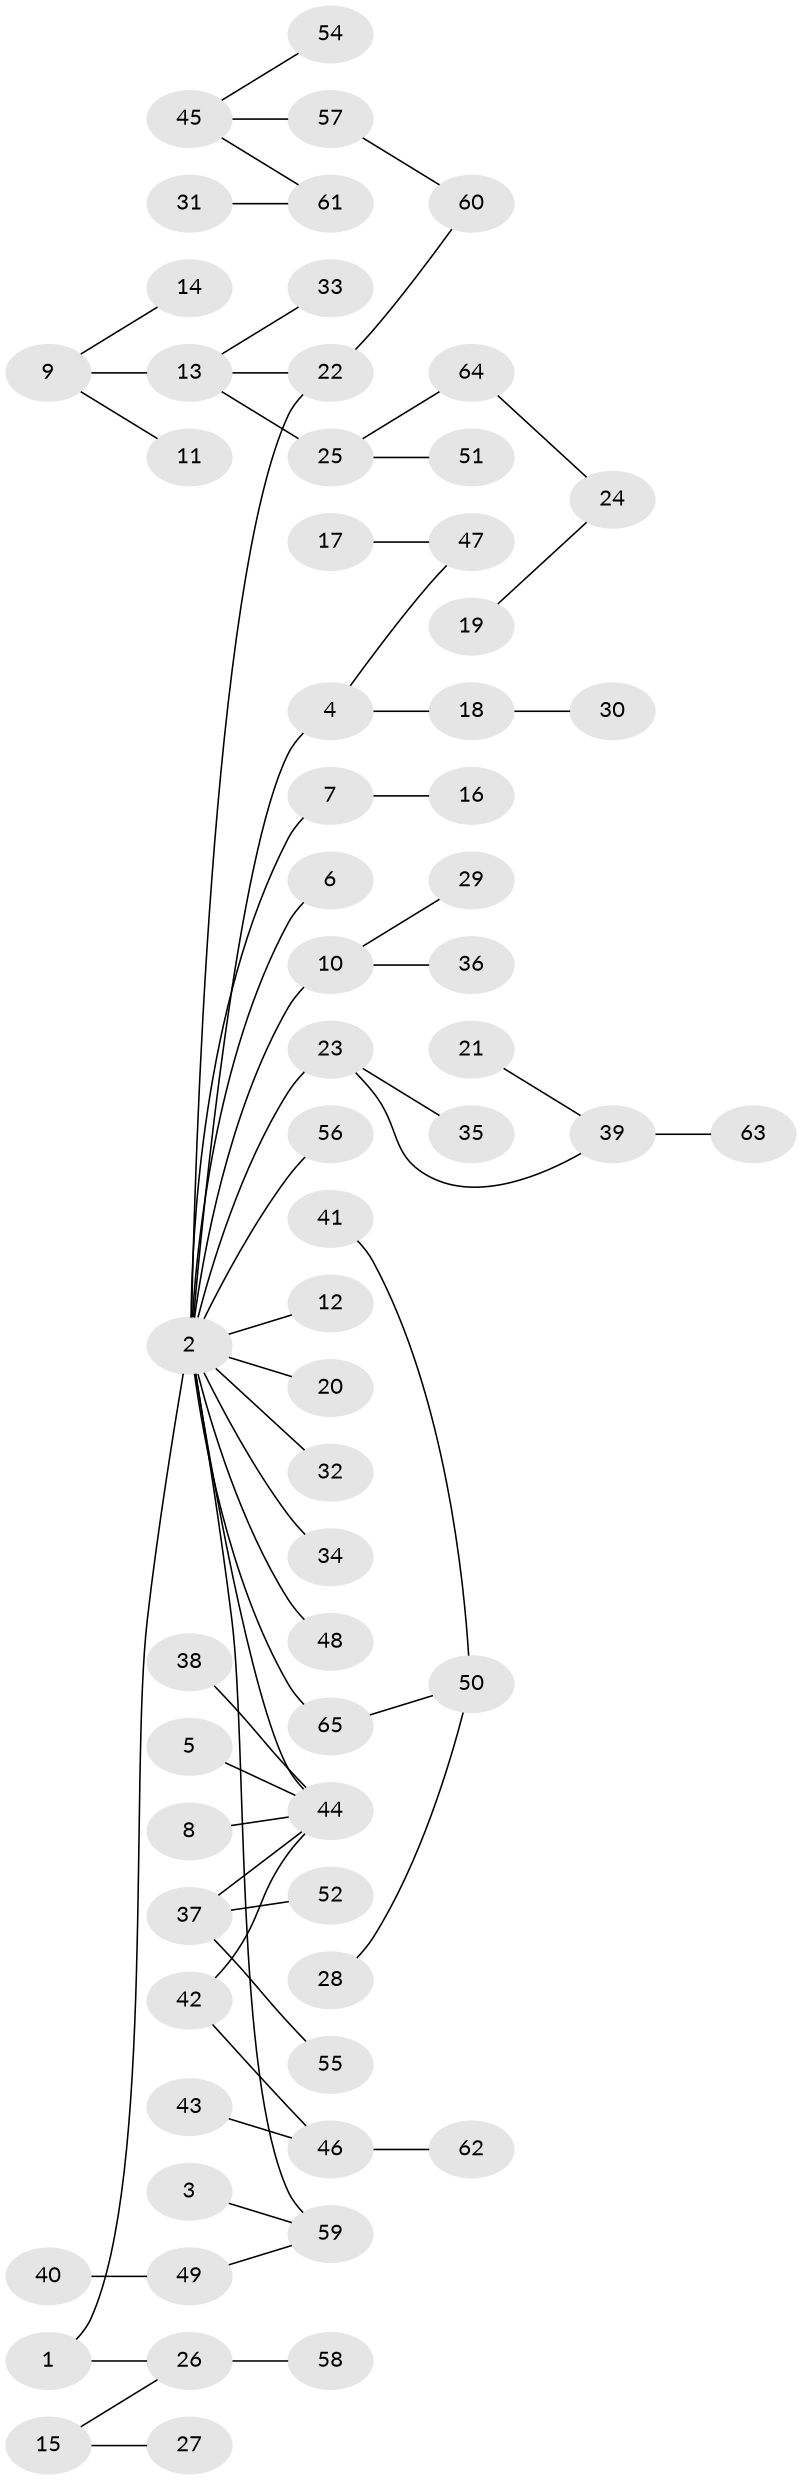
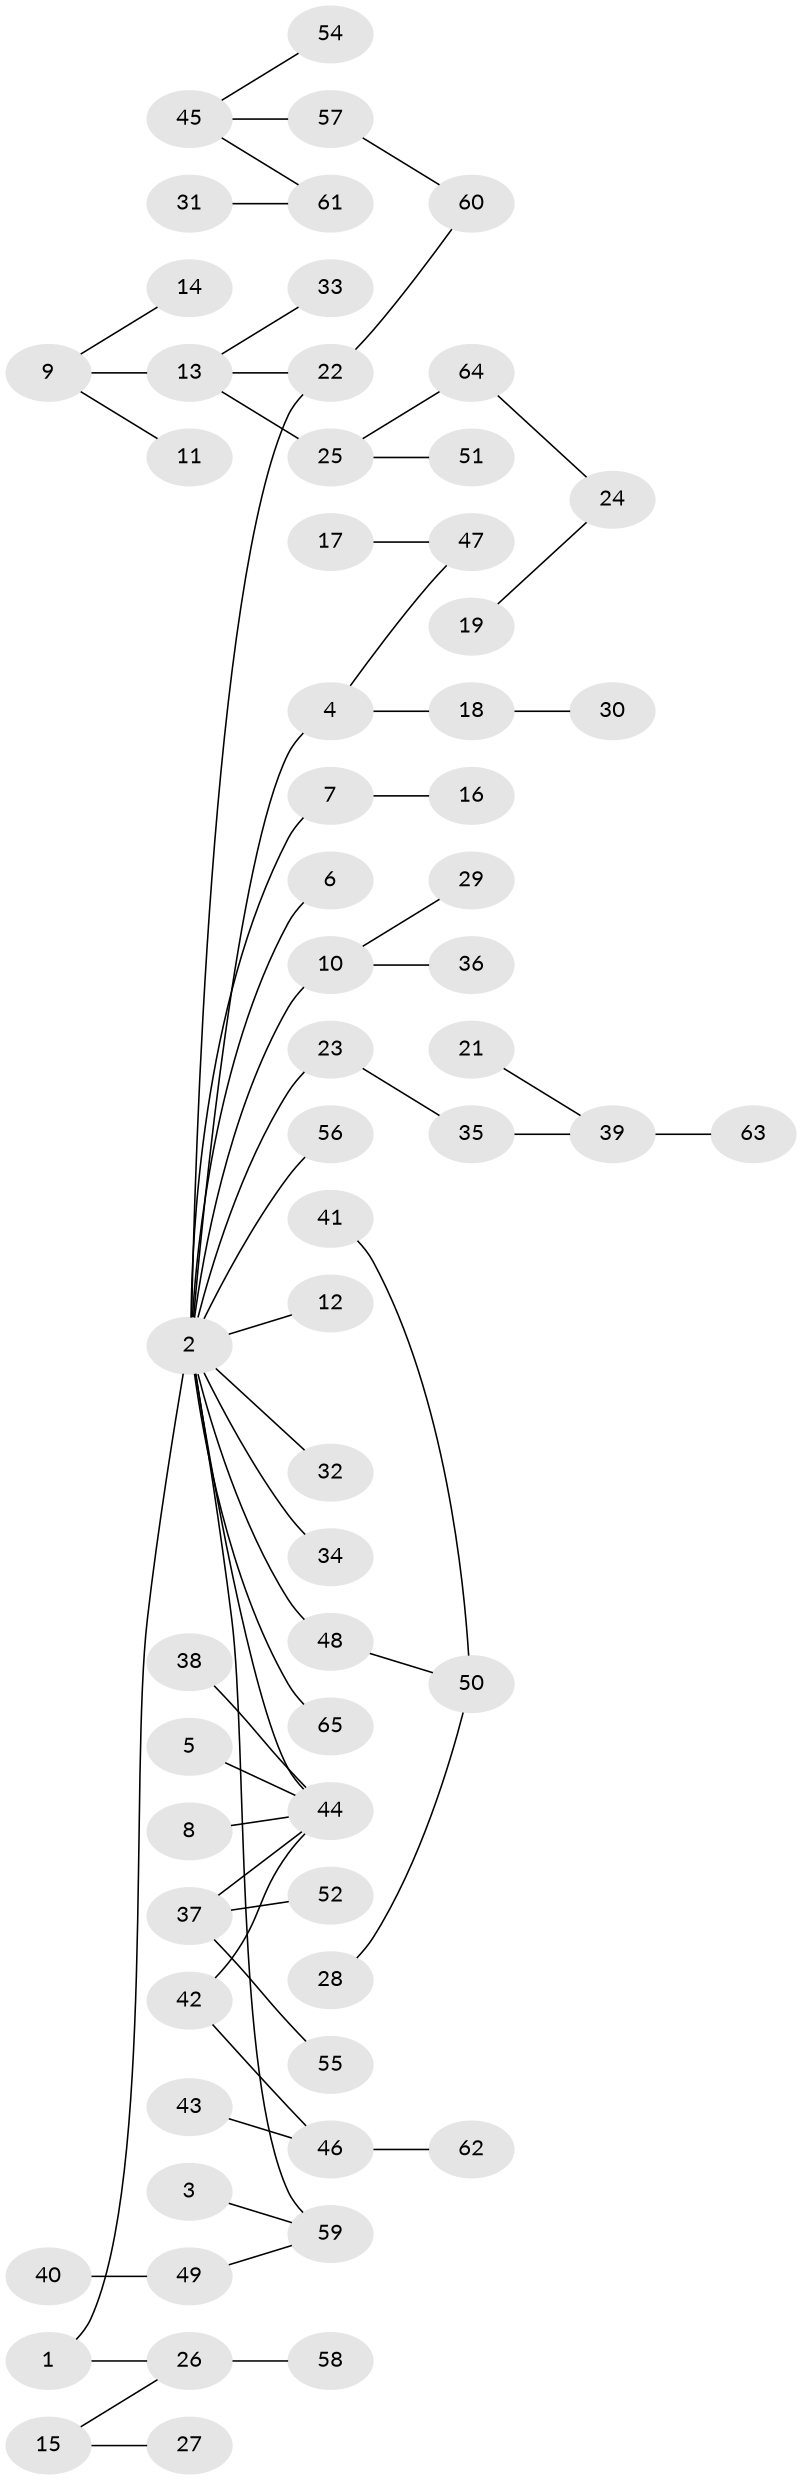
(443, 1182) -> (542, 1134)
(331, 1388) -> none
(401, 1705) -> (401, 1663)
